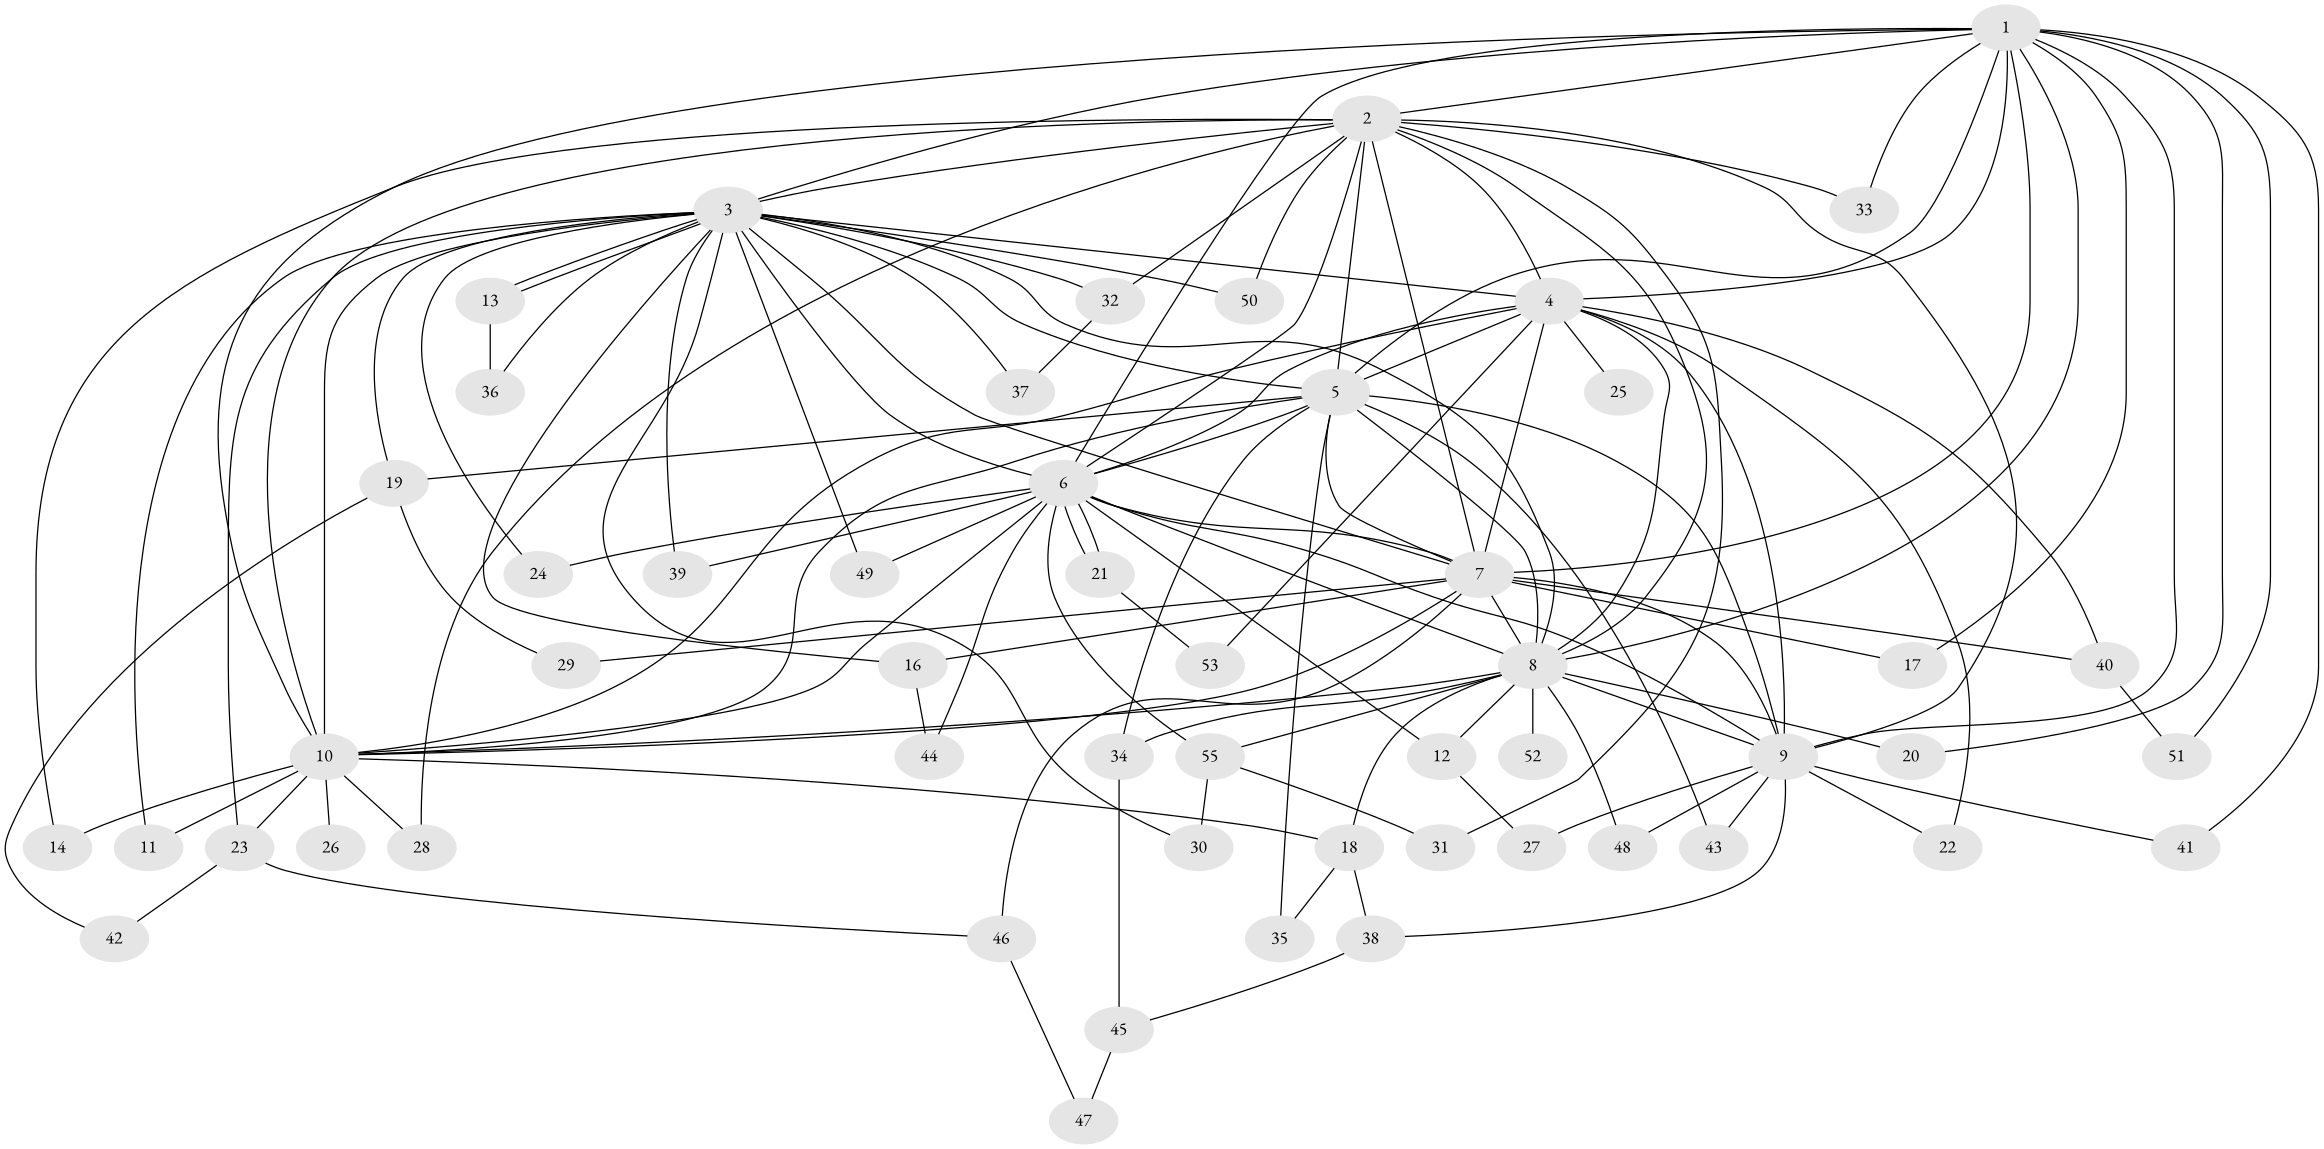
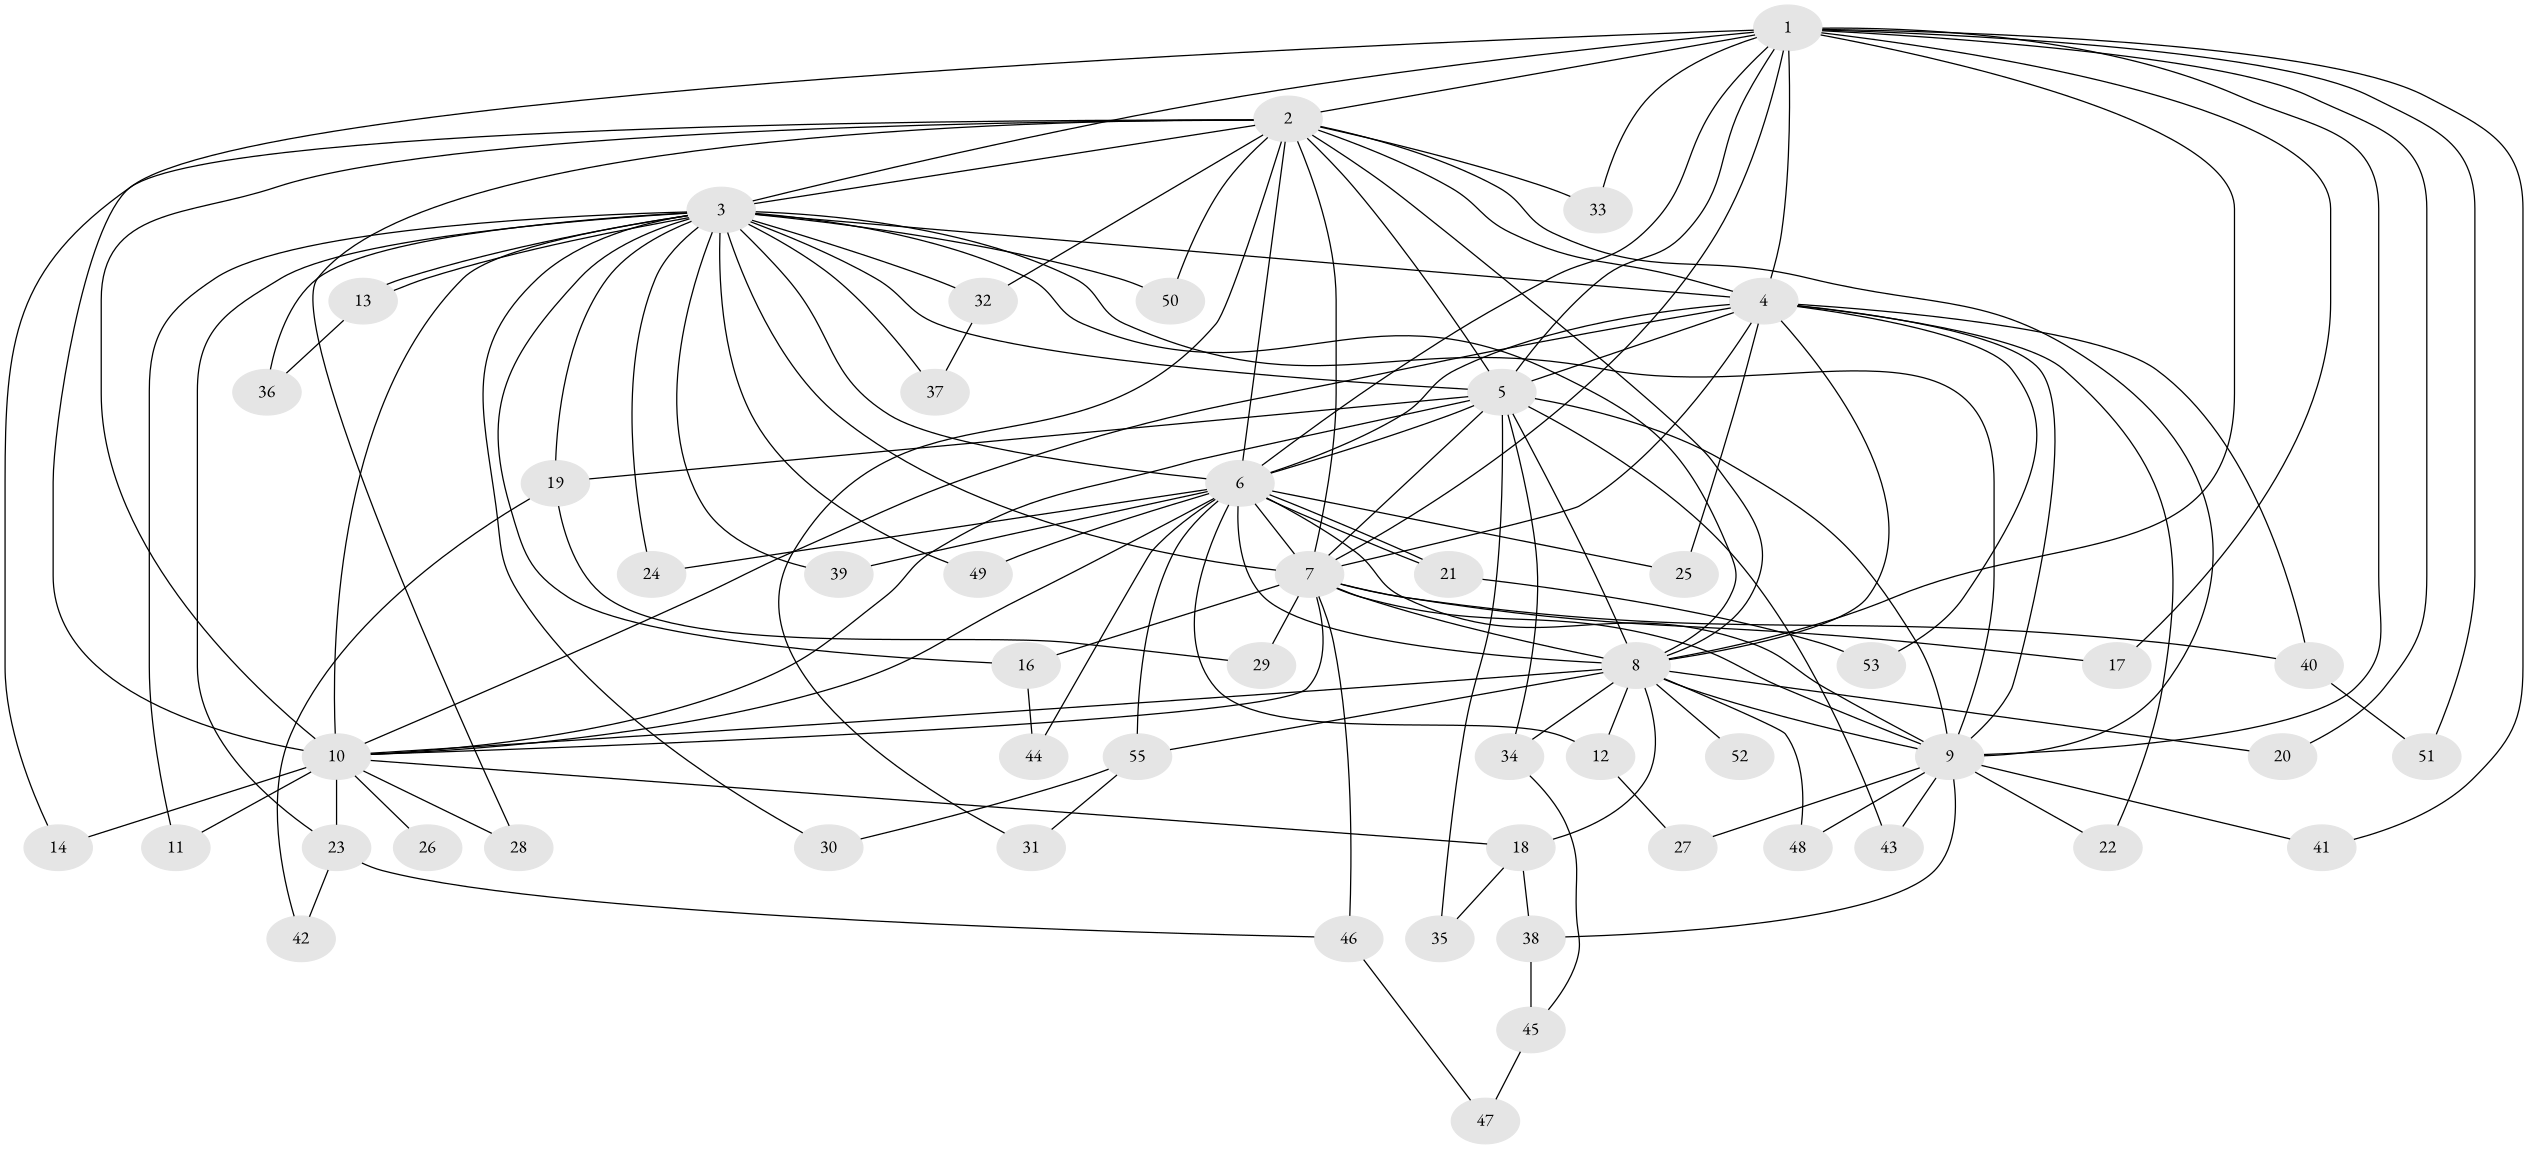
none -> (1560, 363)
none -> (1462, 529)
